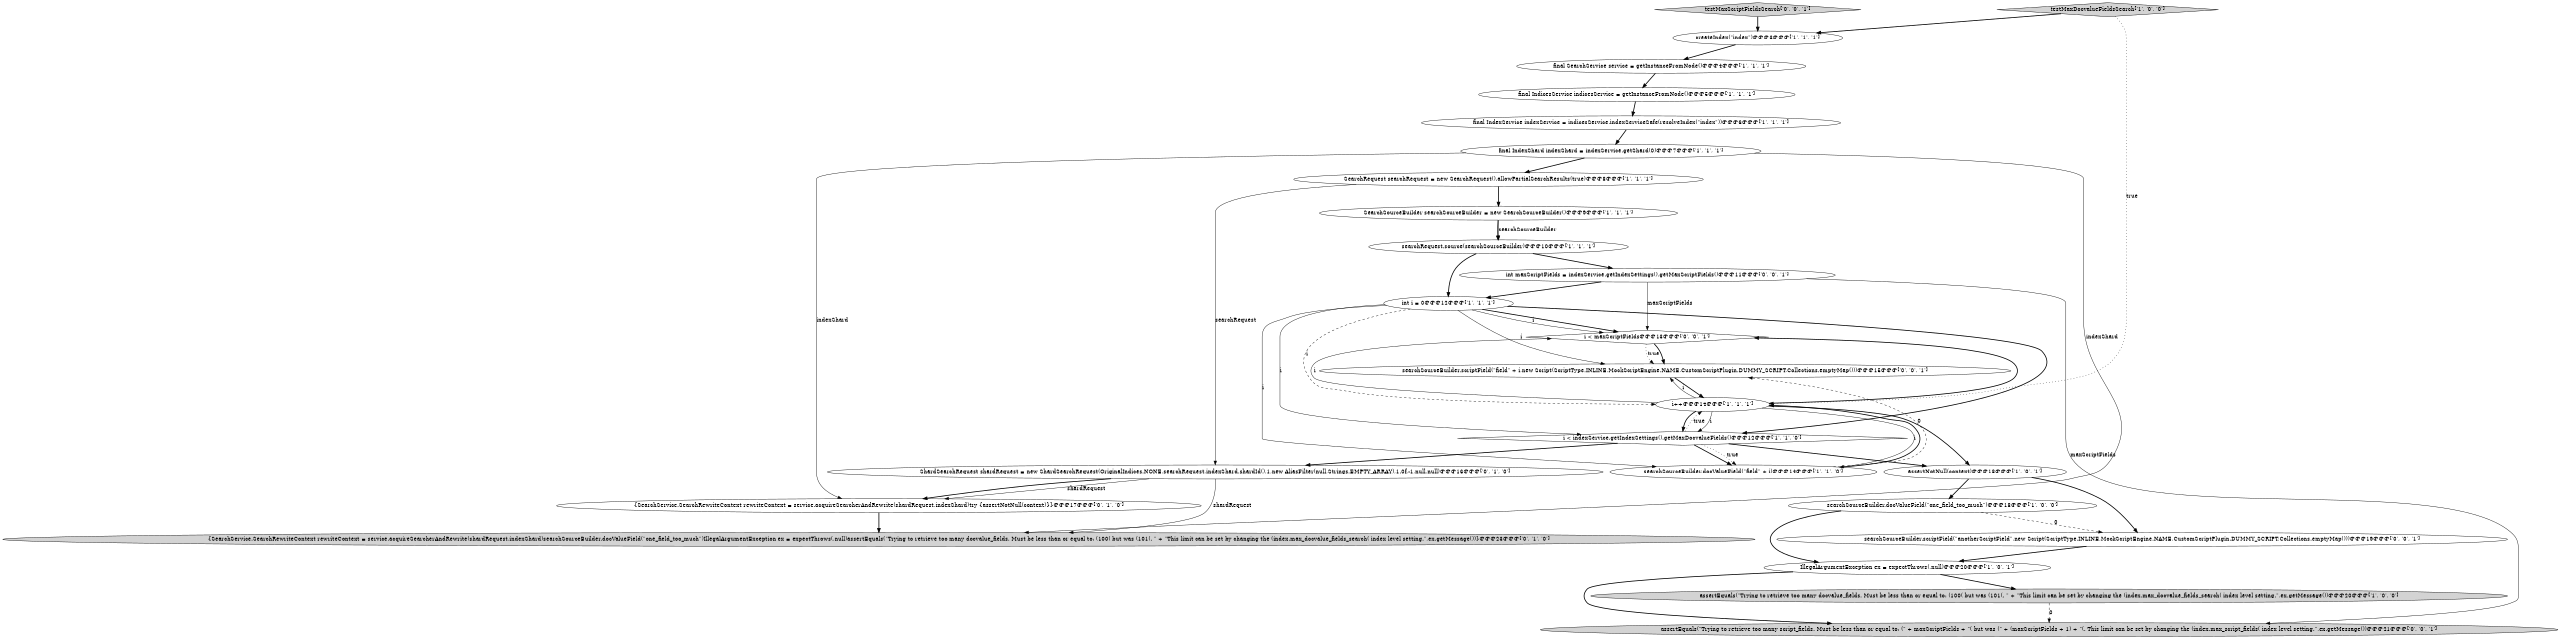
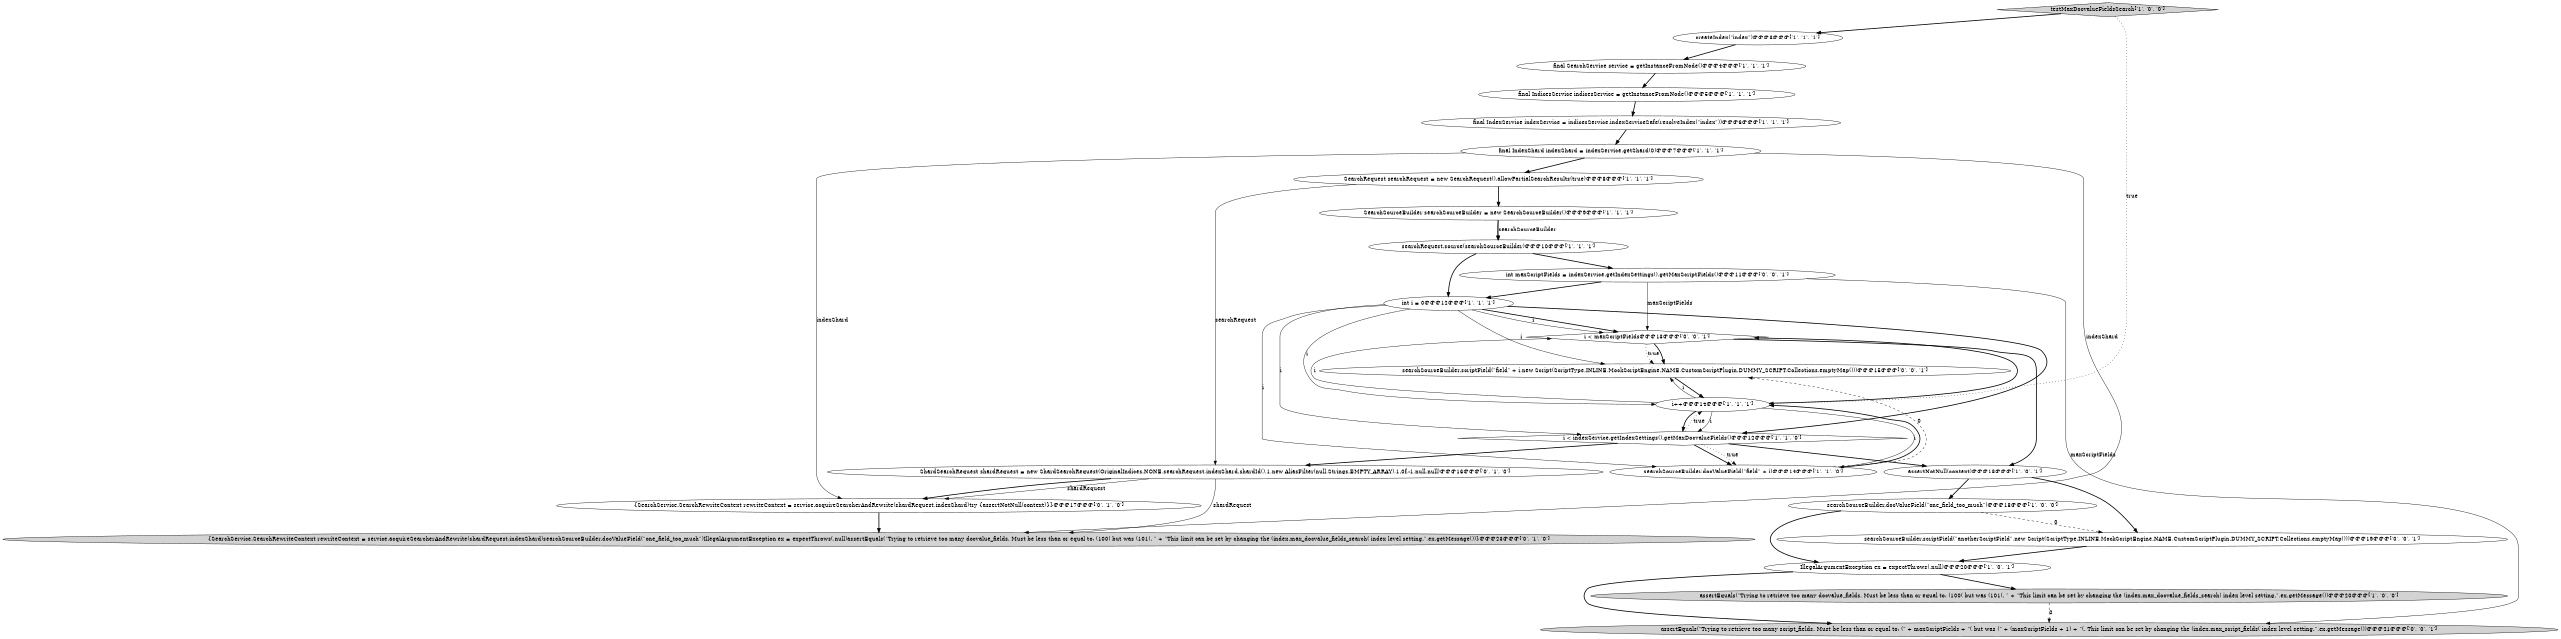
(1758, 10) -> none
(1407, 398) -> (1407, 398)
(1875, 413) -> (1973, 348)
